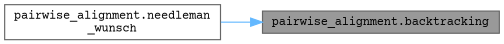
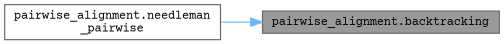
(113, 22) -> (113, 22)
